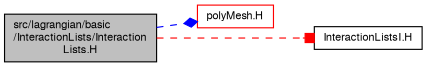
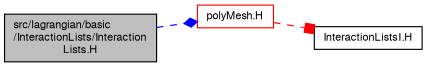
(230, 38) -> (288, 25)
